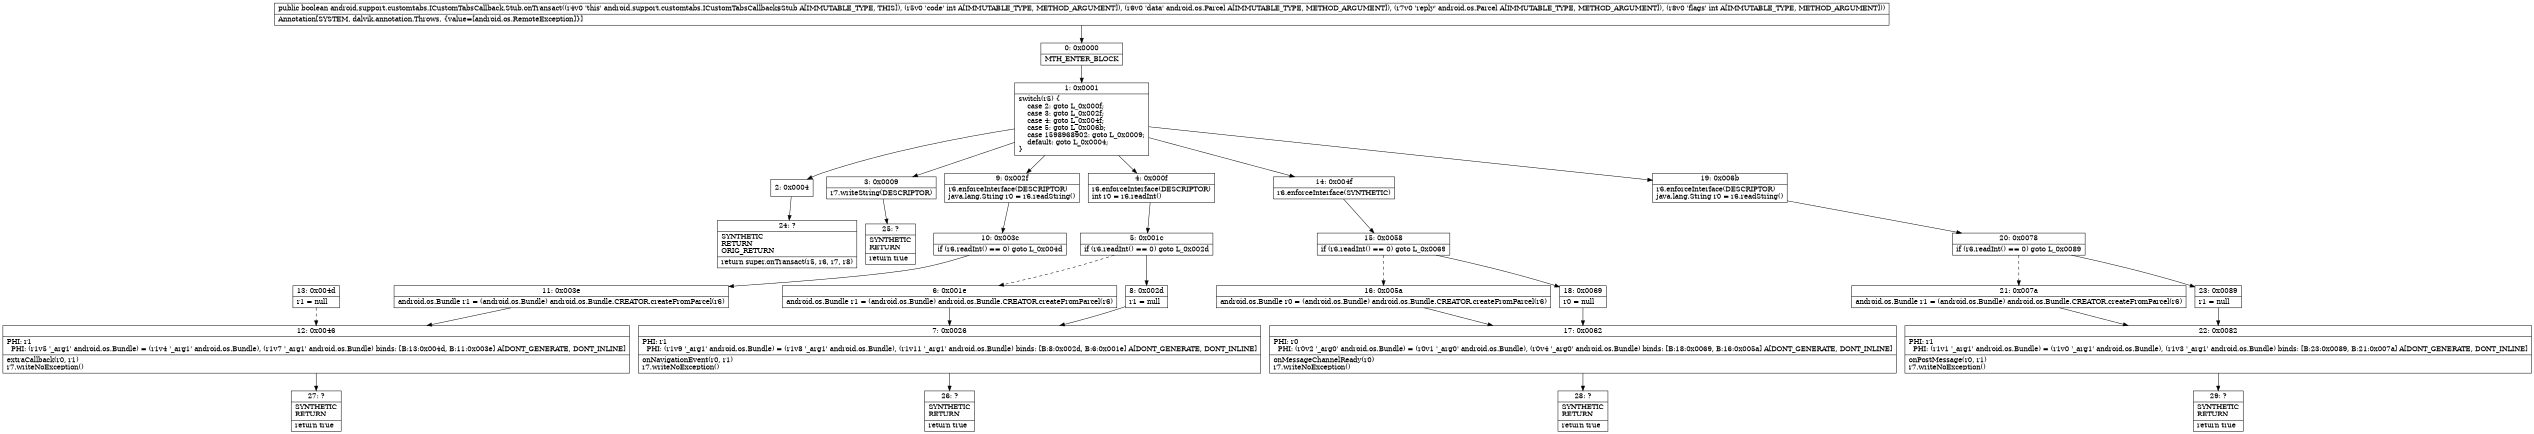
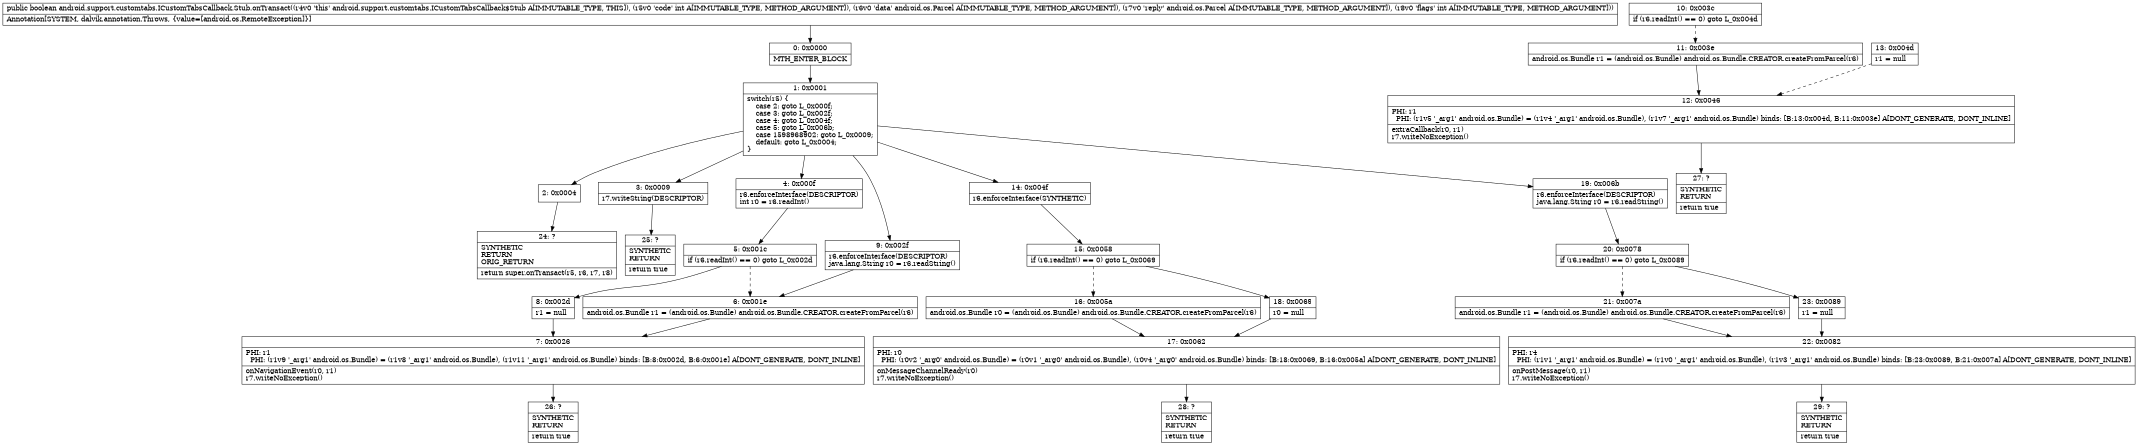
(1006, 215) -> (819, 282)
(852, 277) -> (1695, 32)
(1922, 342) -> (1526, 353)
